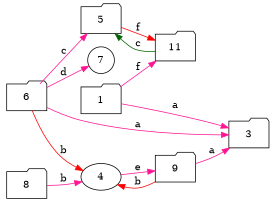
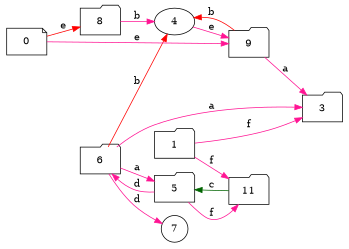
(135, 32) -> (209, 219)
none -> (27, 42)
(64, 51) -> (137, 168)
(175, 105) -> (249, 124)
none -> (135, 190)
